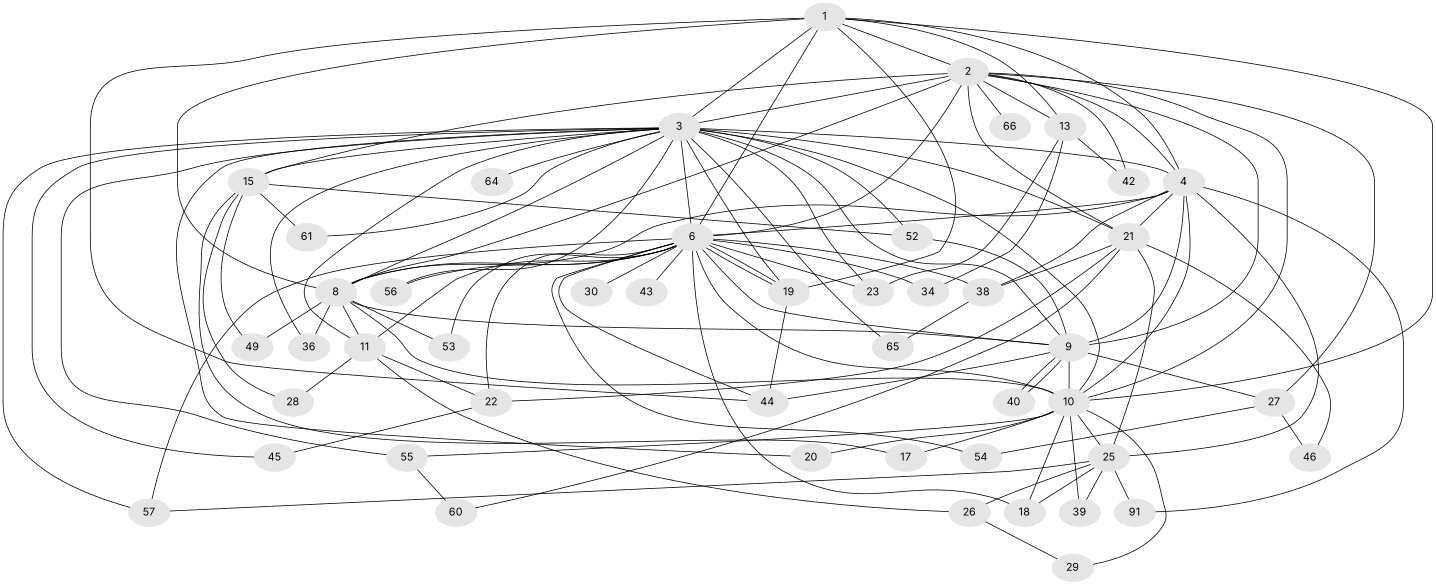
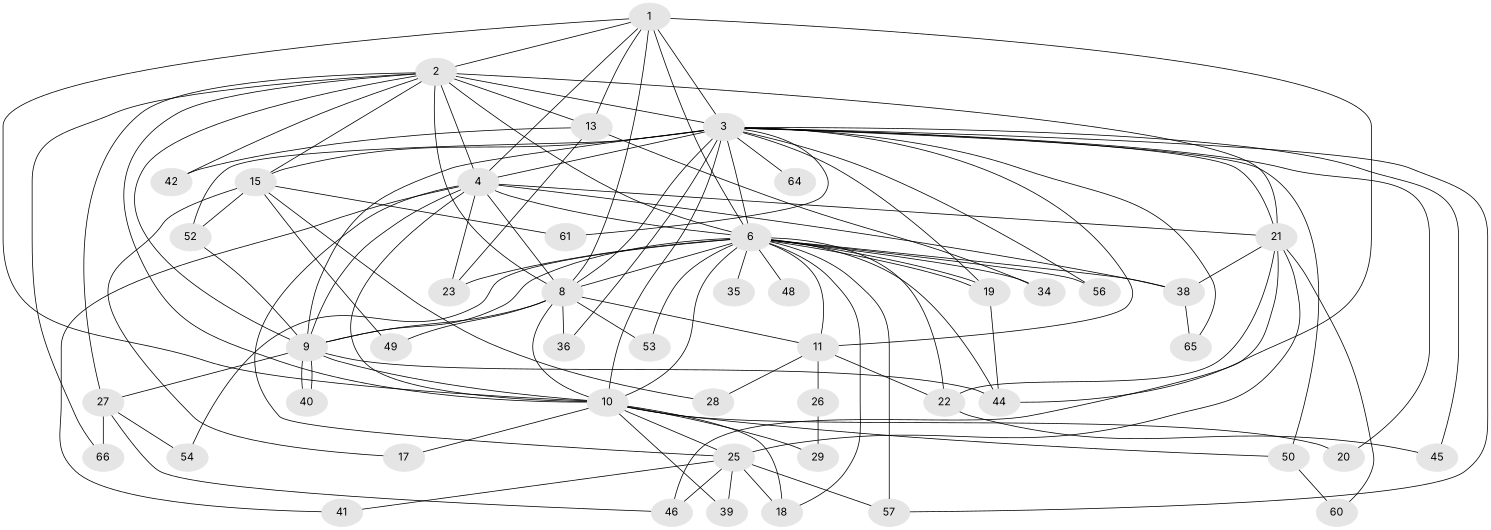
(797, 187) -> (464, 237)
(954, 189) -> none
(592, 292) -> (734, 292)
(647, 292) -> (789, 292)
none -> (103, 430)
(407, 458) -> (1289, 458)
(1043, 481) -> (704, 484)
(1135, 513) -> (342, 513)
